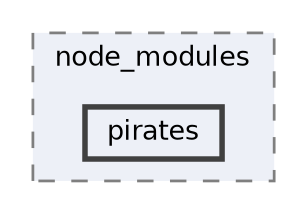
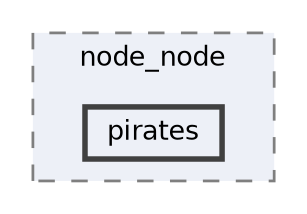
(154, 59) -> (154, 59)
